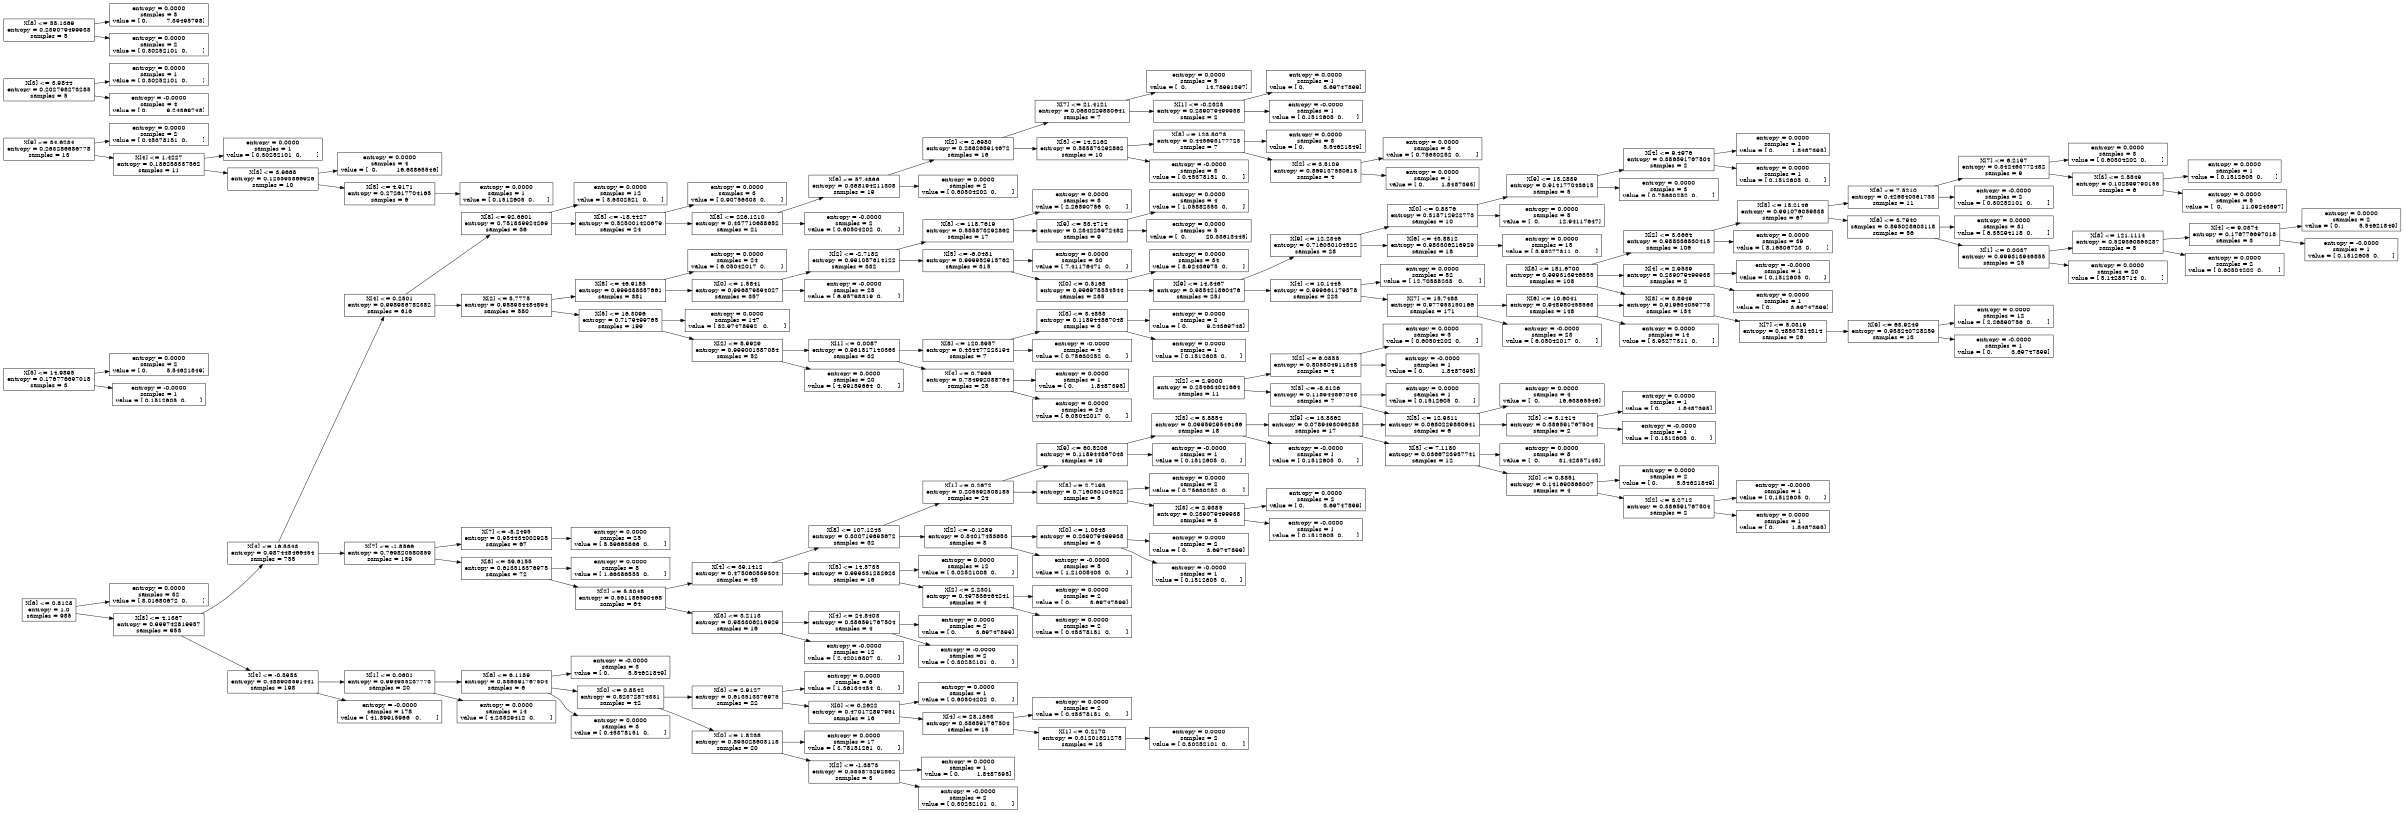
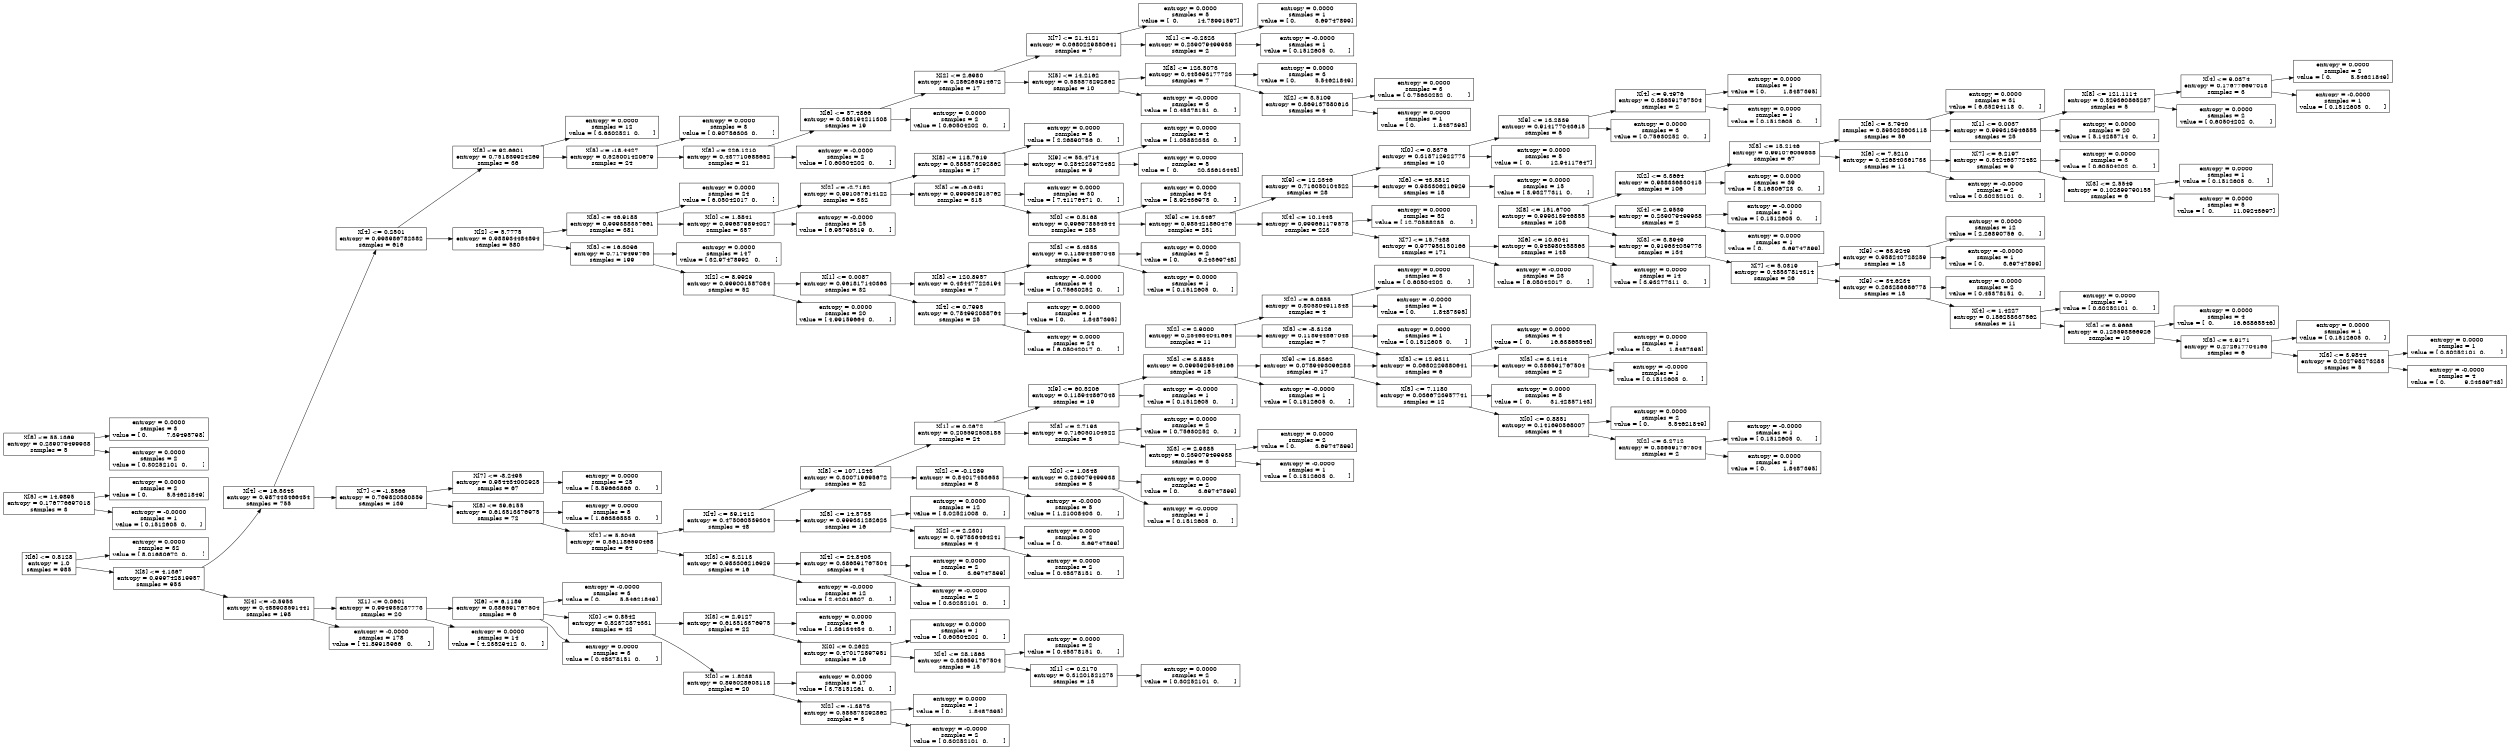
(968, 149) -> (960, 82)
none -> (1827, 280)
none -> (2282, 354)
